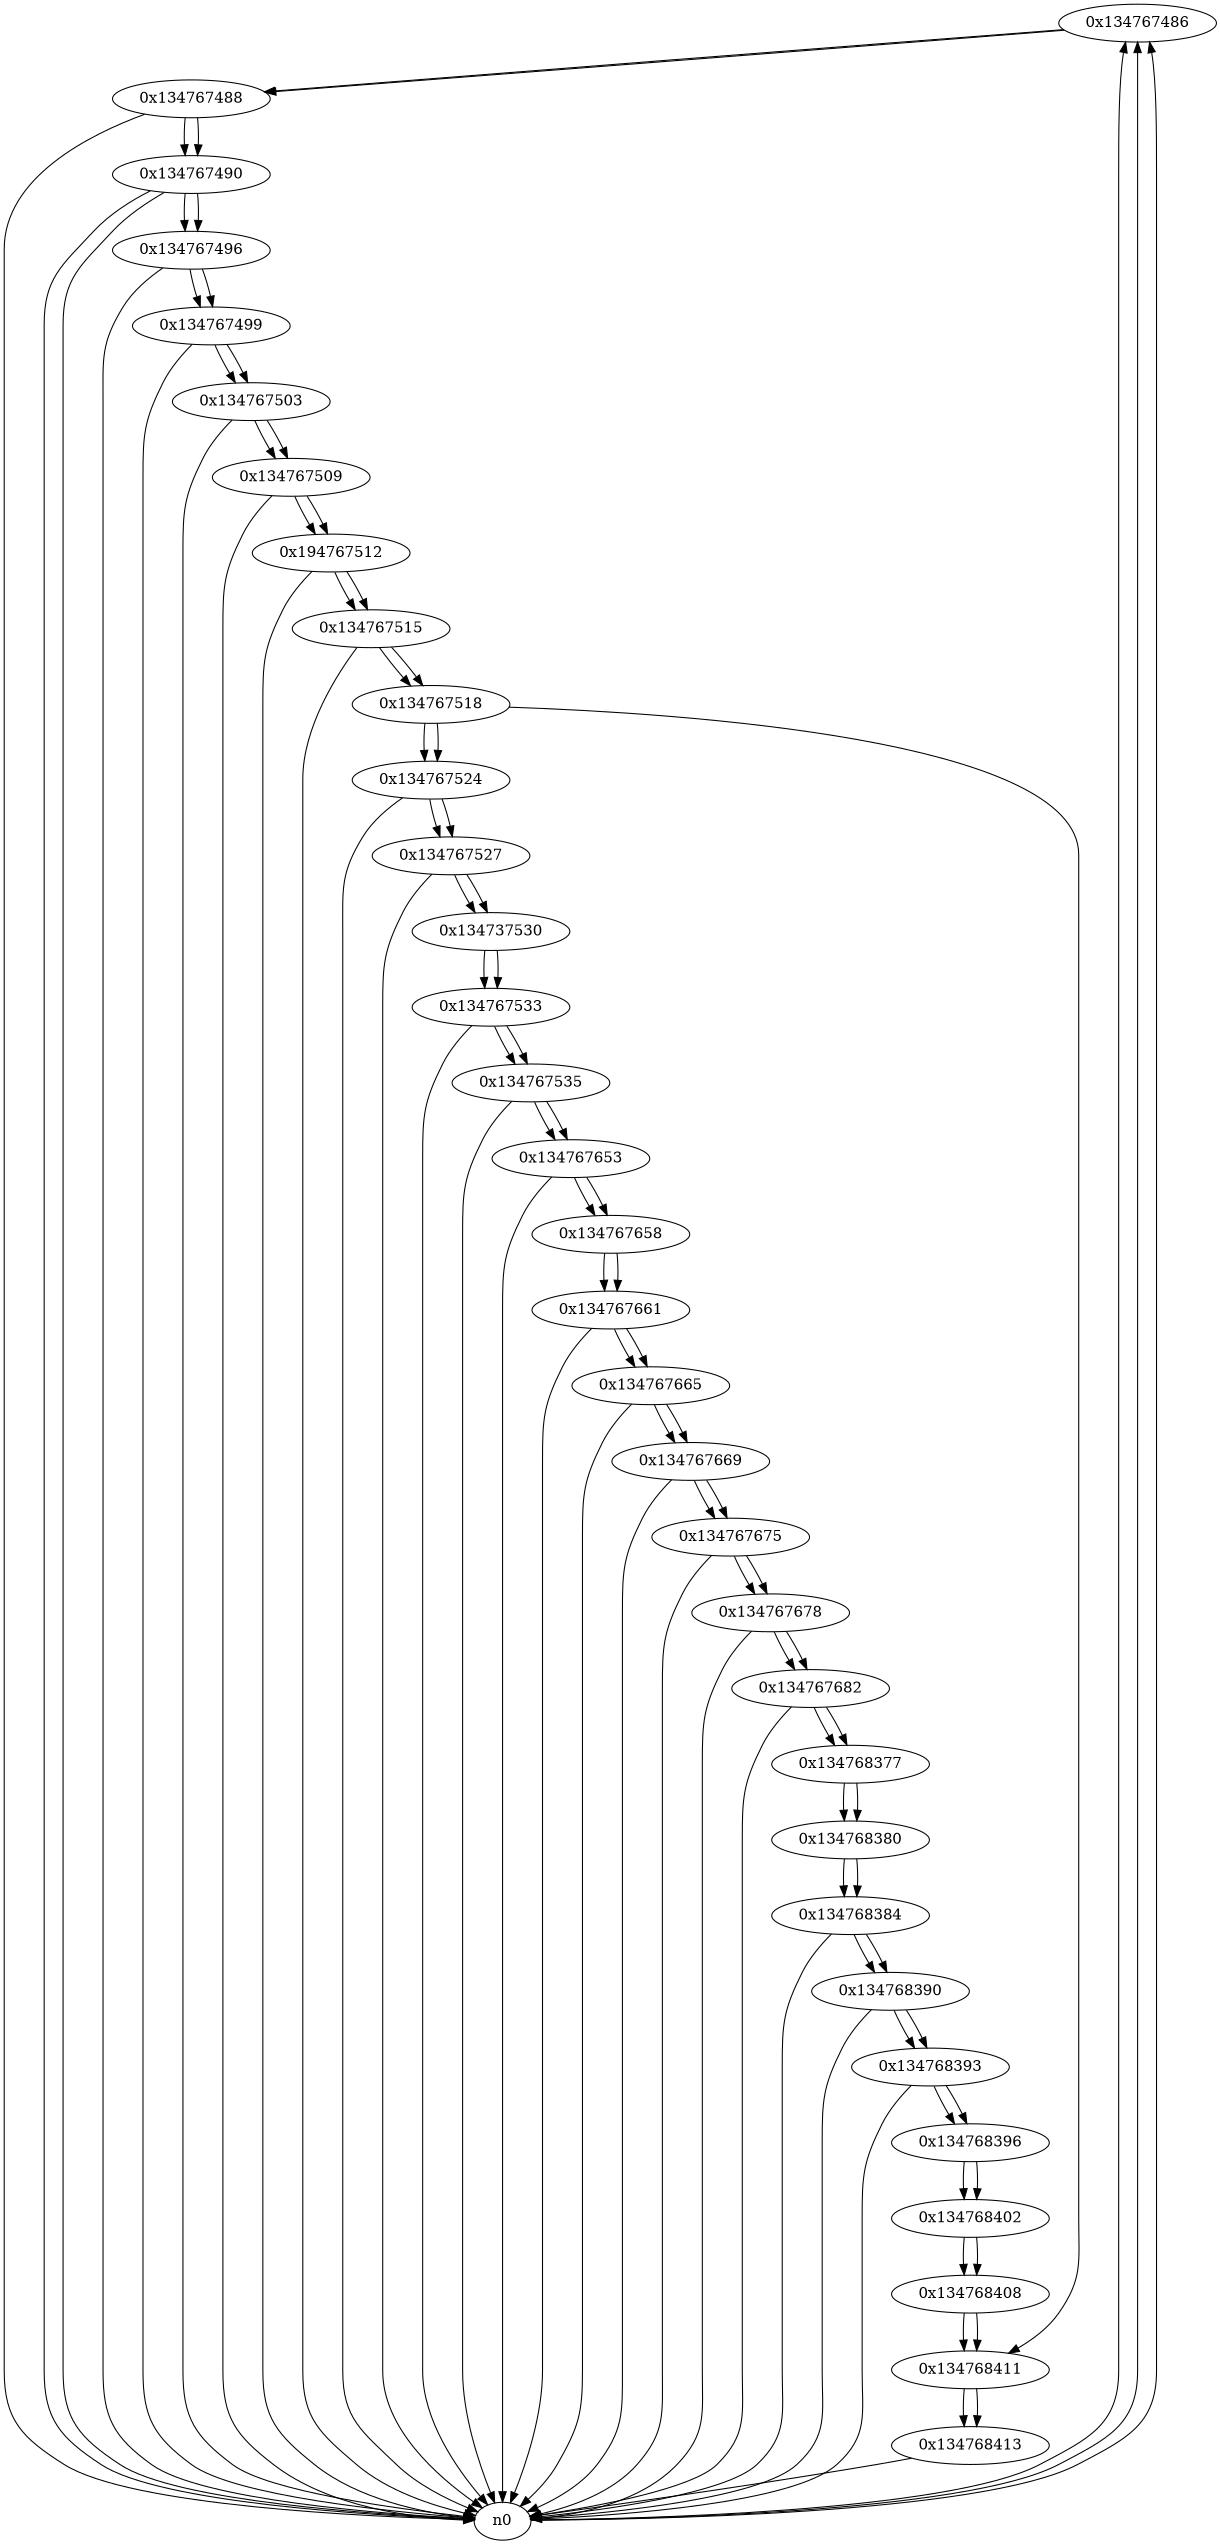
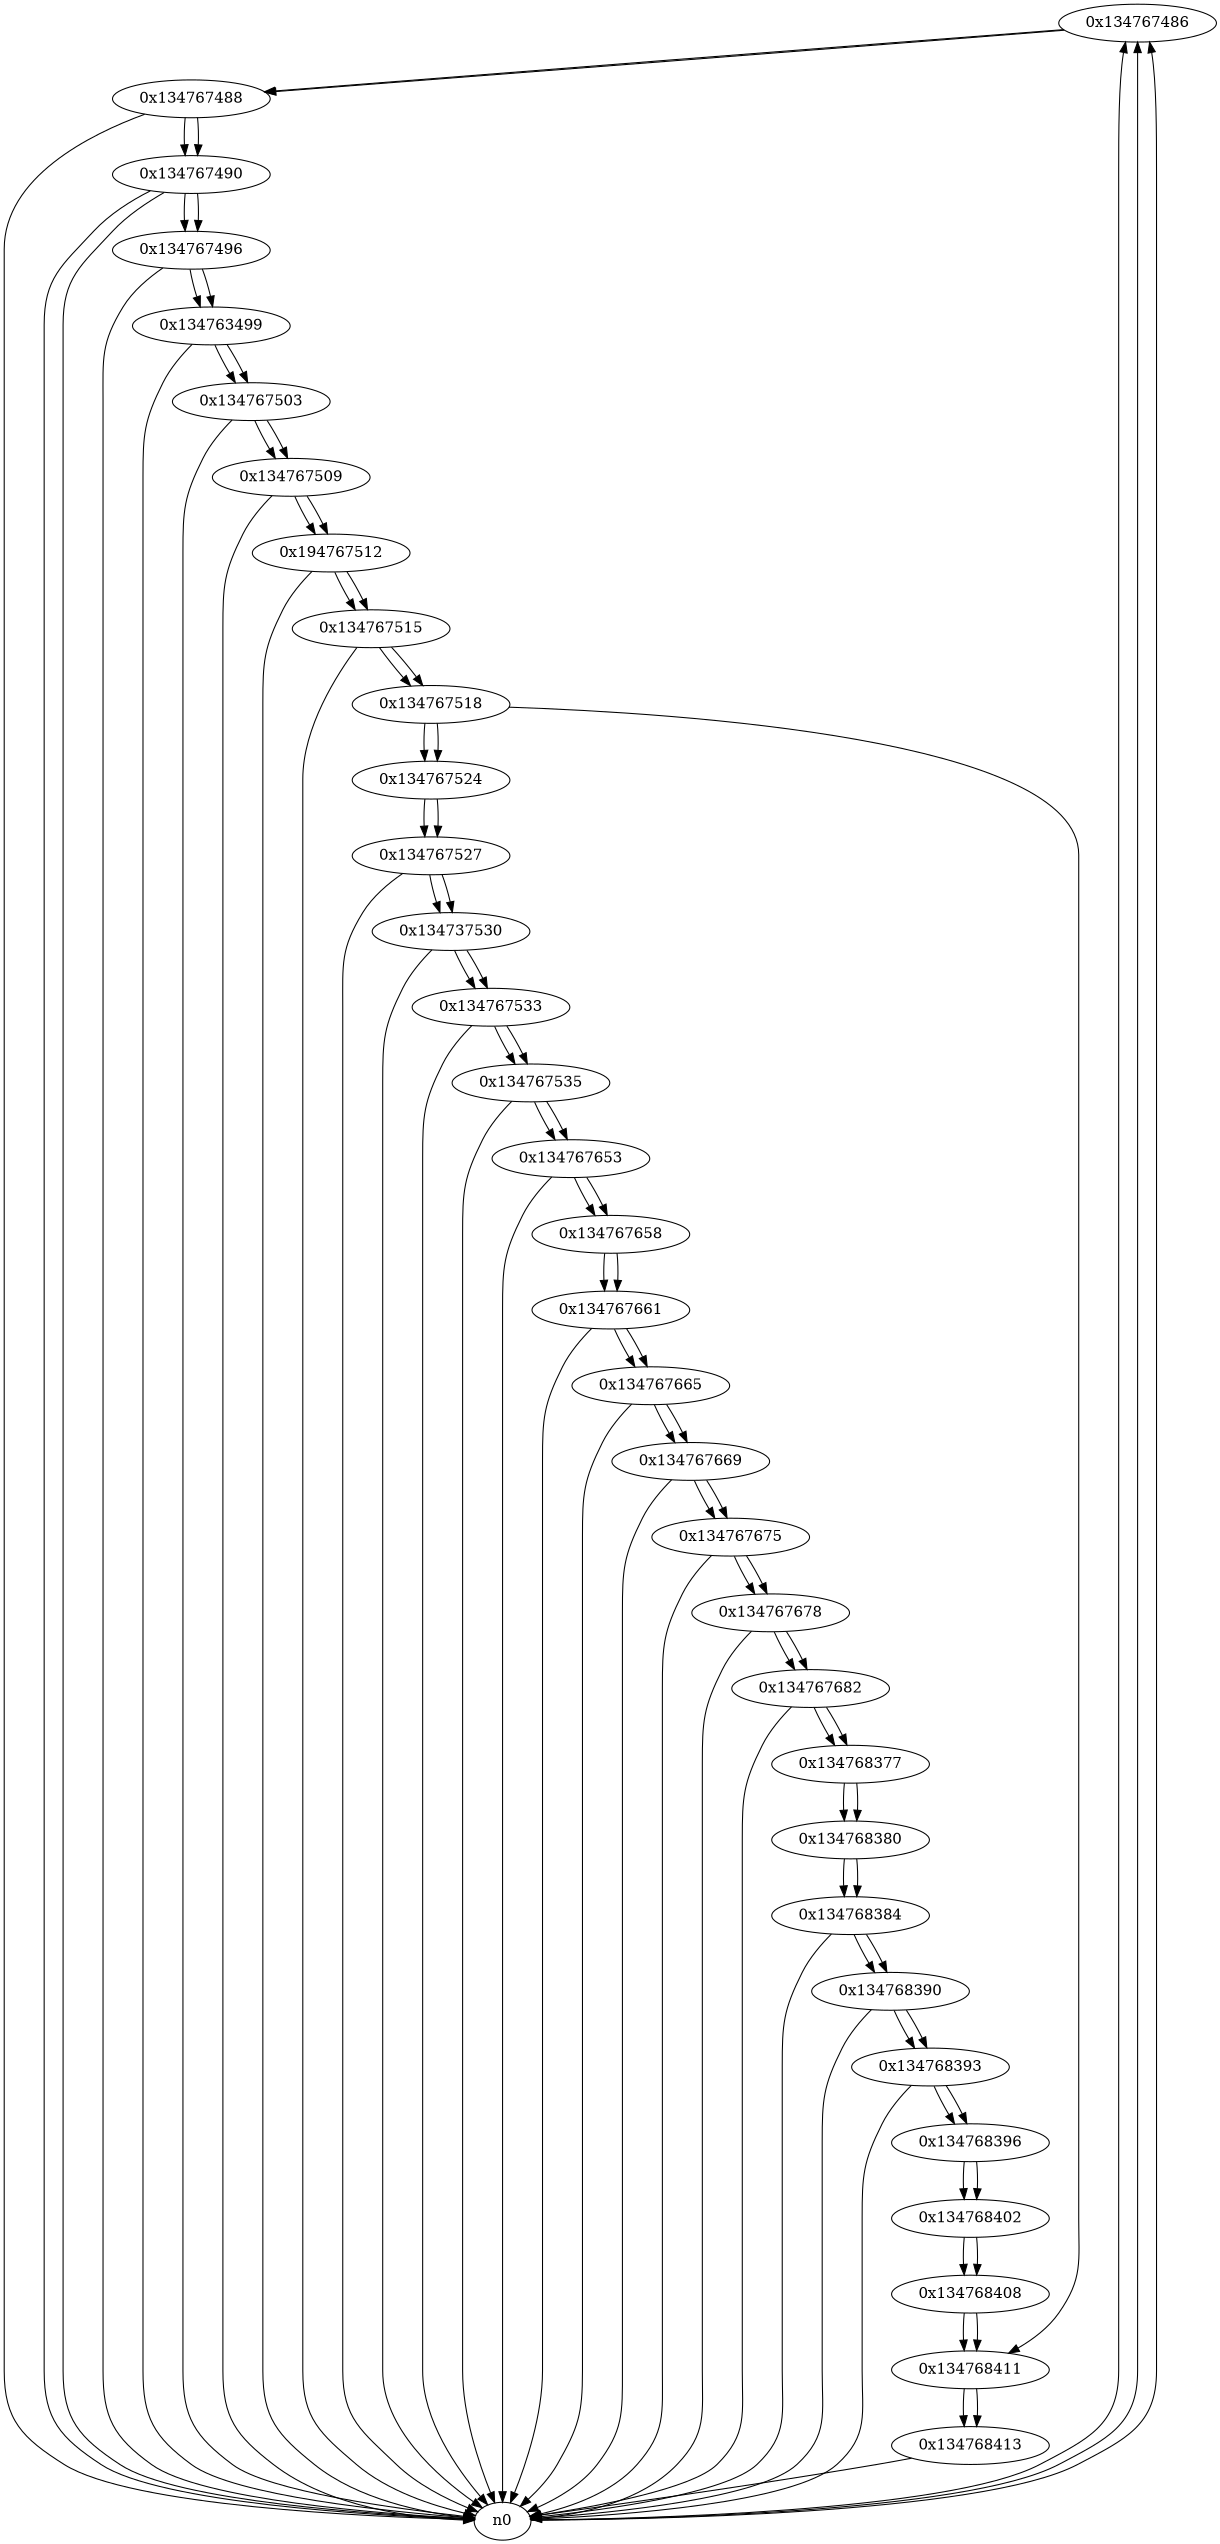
(211, 326) -> (211, 326)
(343, 1672) -> (383, 1736)
